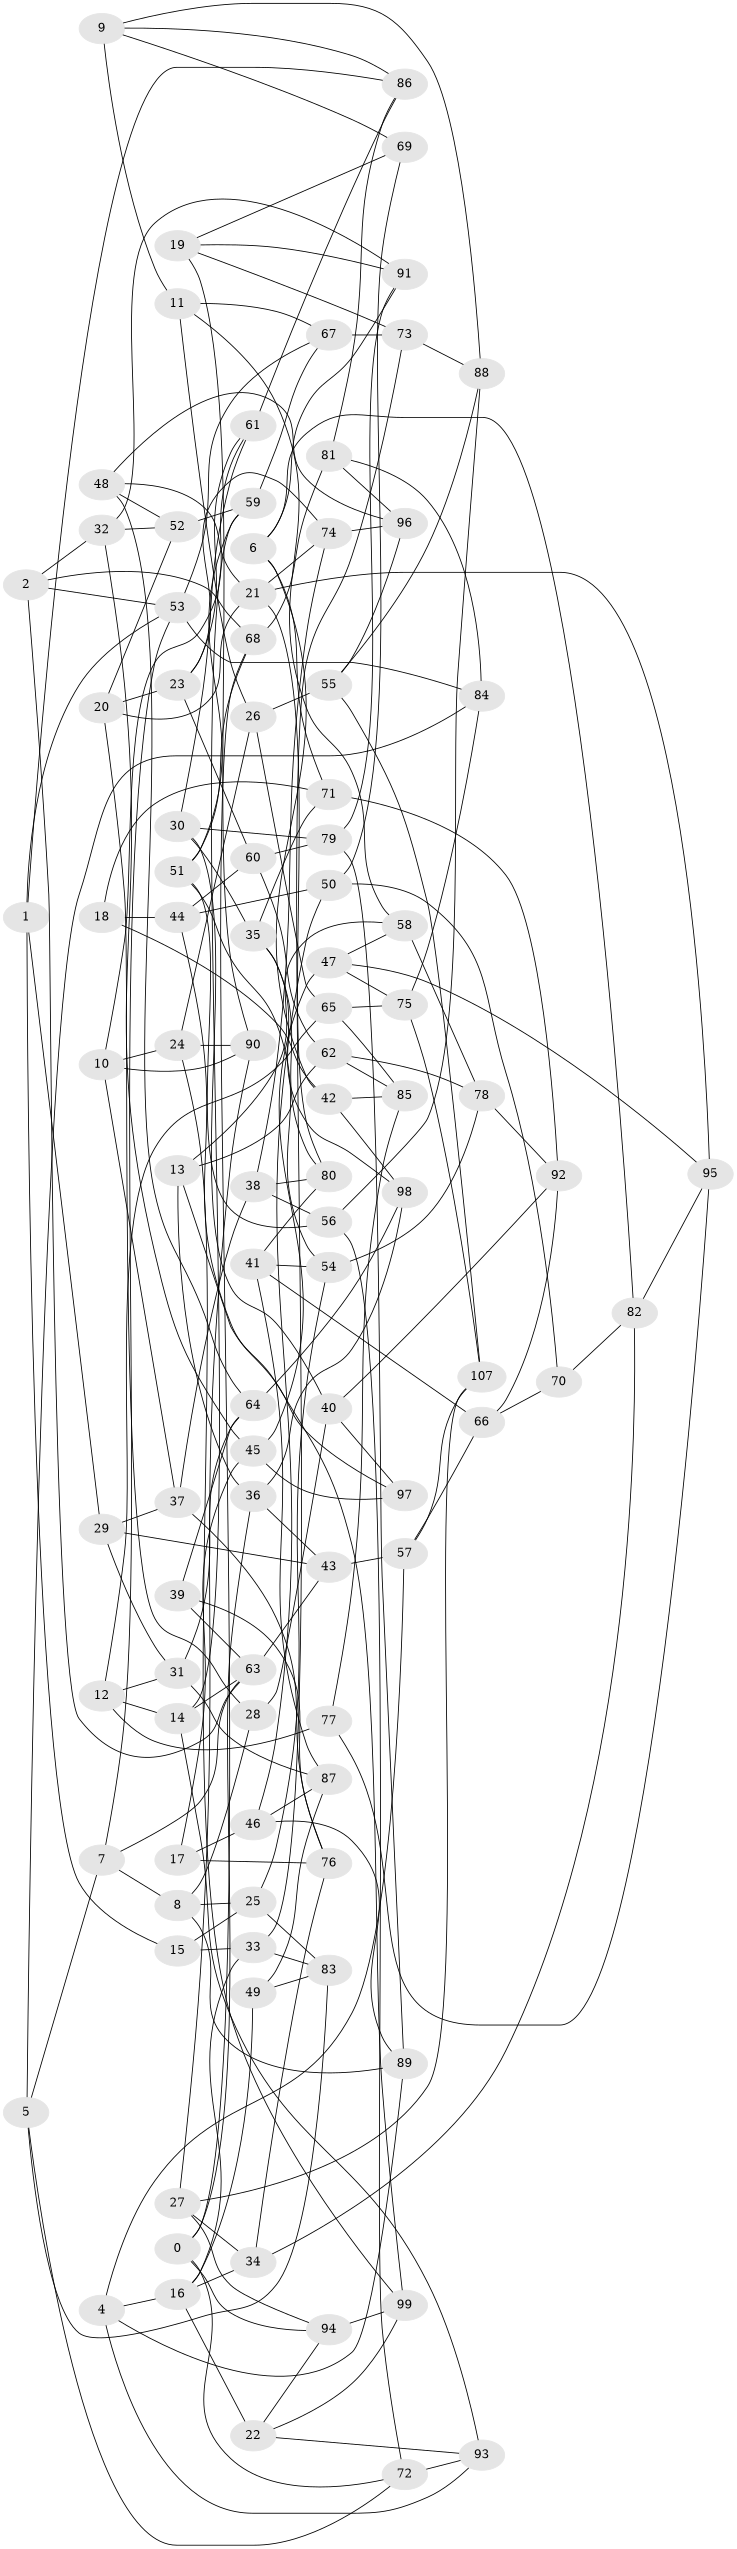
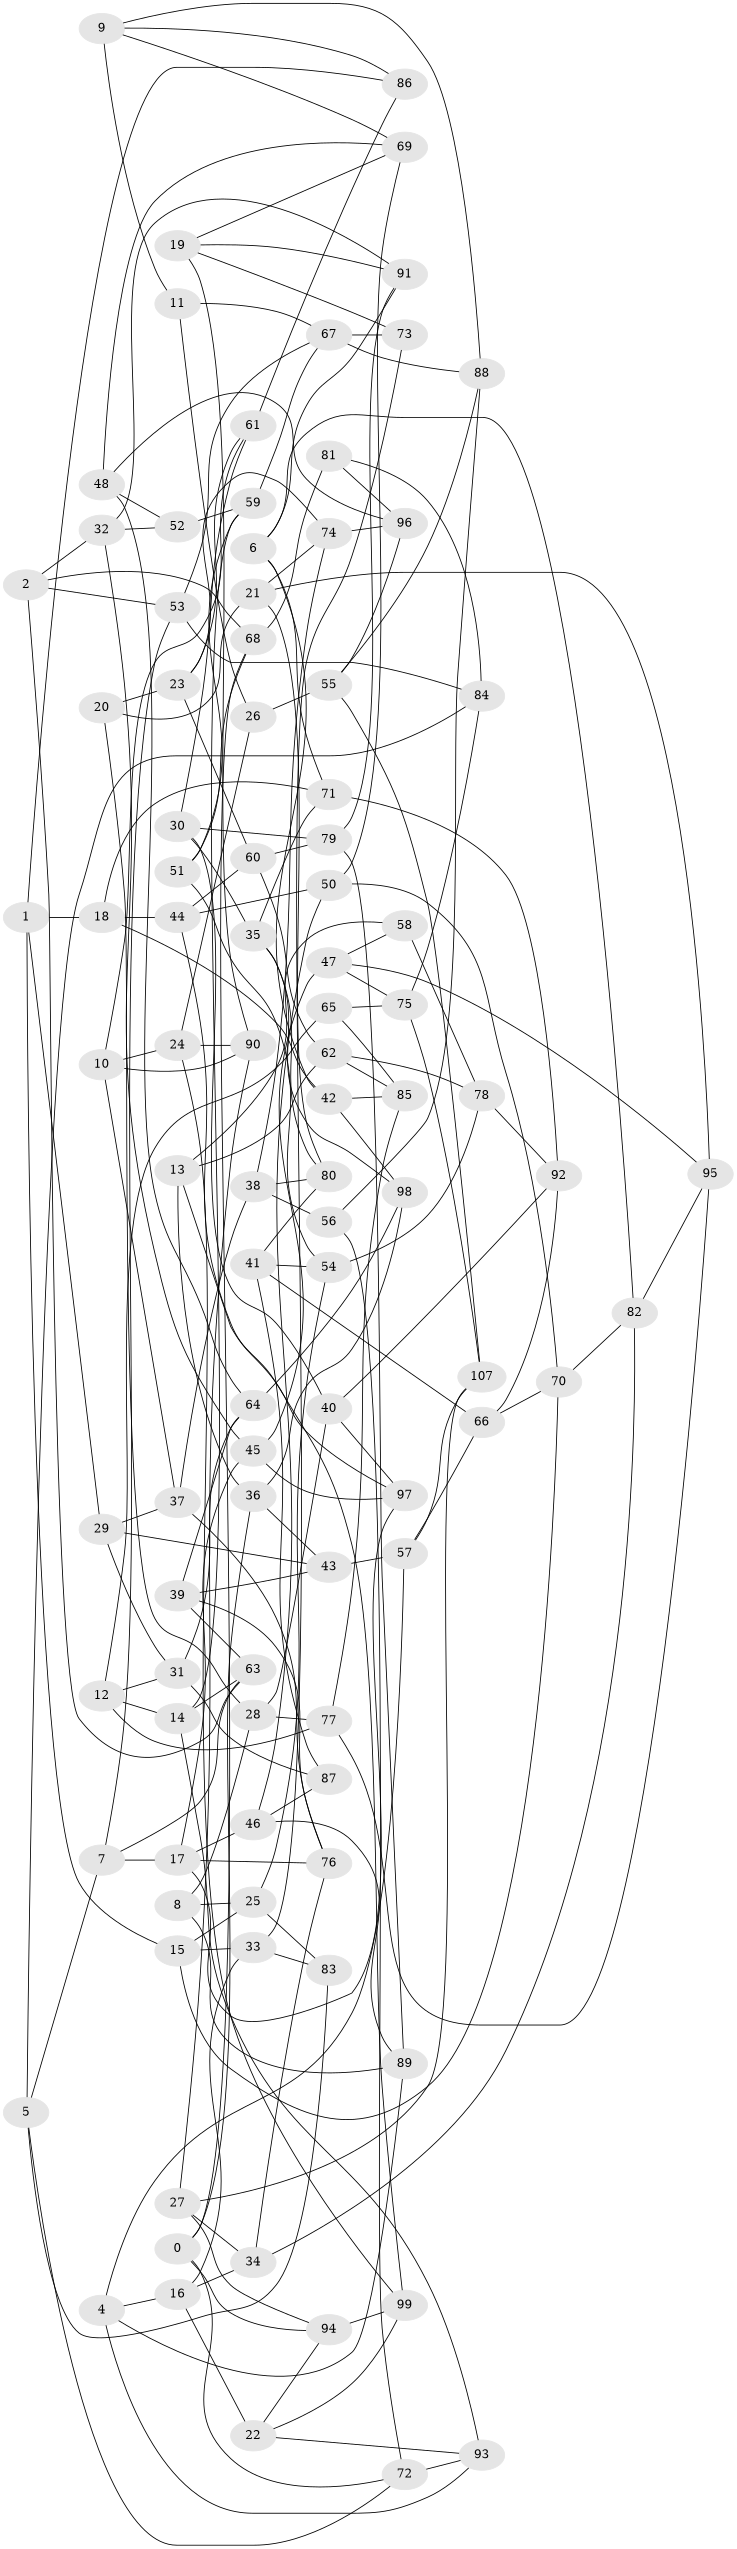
(361, 268) -> none
(443, 354) -> (405, 363)
(197, 502) -> (146, 216)
(298, 510) -> none
(140, 617) -> none
(54, 739) -> (64, 917)
(278, 846) -> none
(209, 1035) -> none
(278, 1637) -> (248, 1584)
none -> (291, 1718)
(140, 1883) -> (140, 1860)
none -> (503, 1916)
none -> (355, 1986)
(253, 1993) -> none
